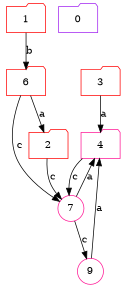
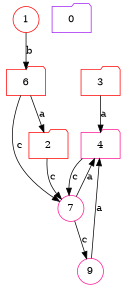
(26, 20) -> (26, 20)
